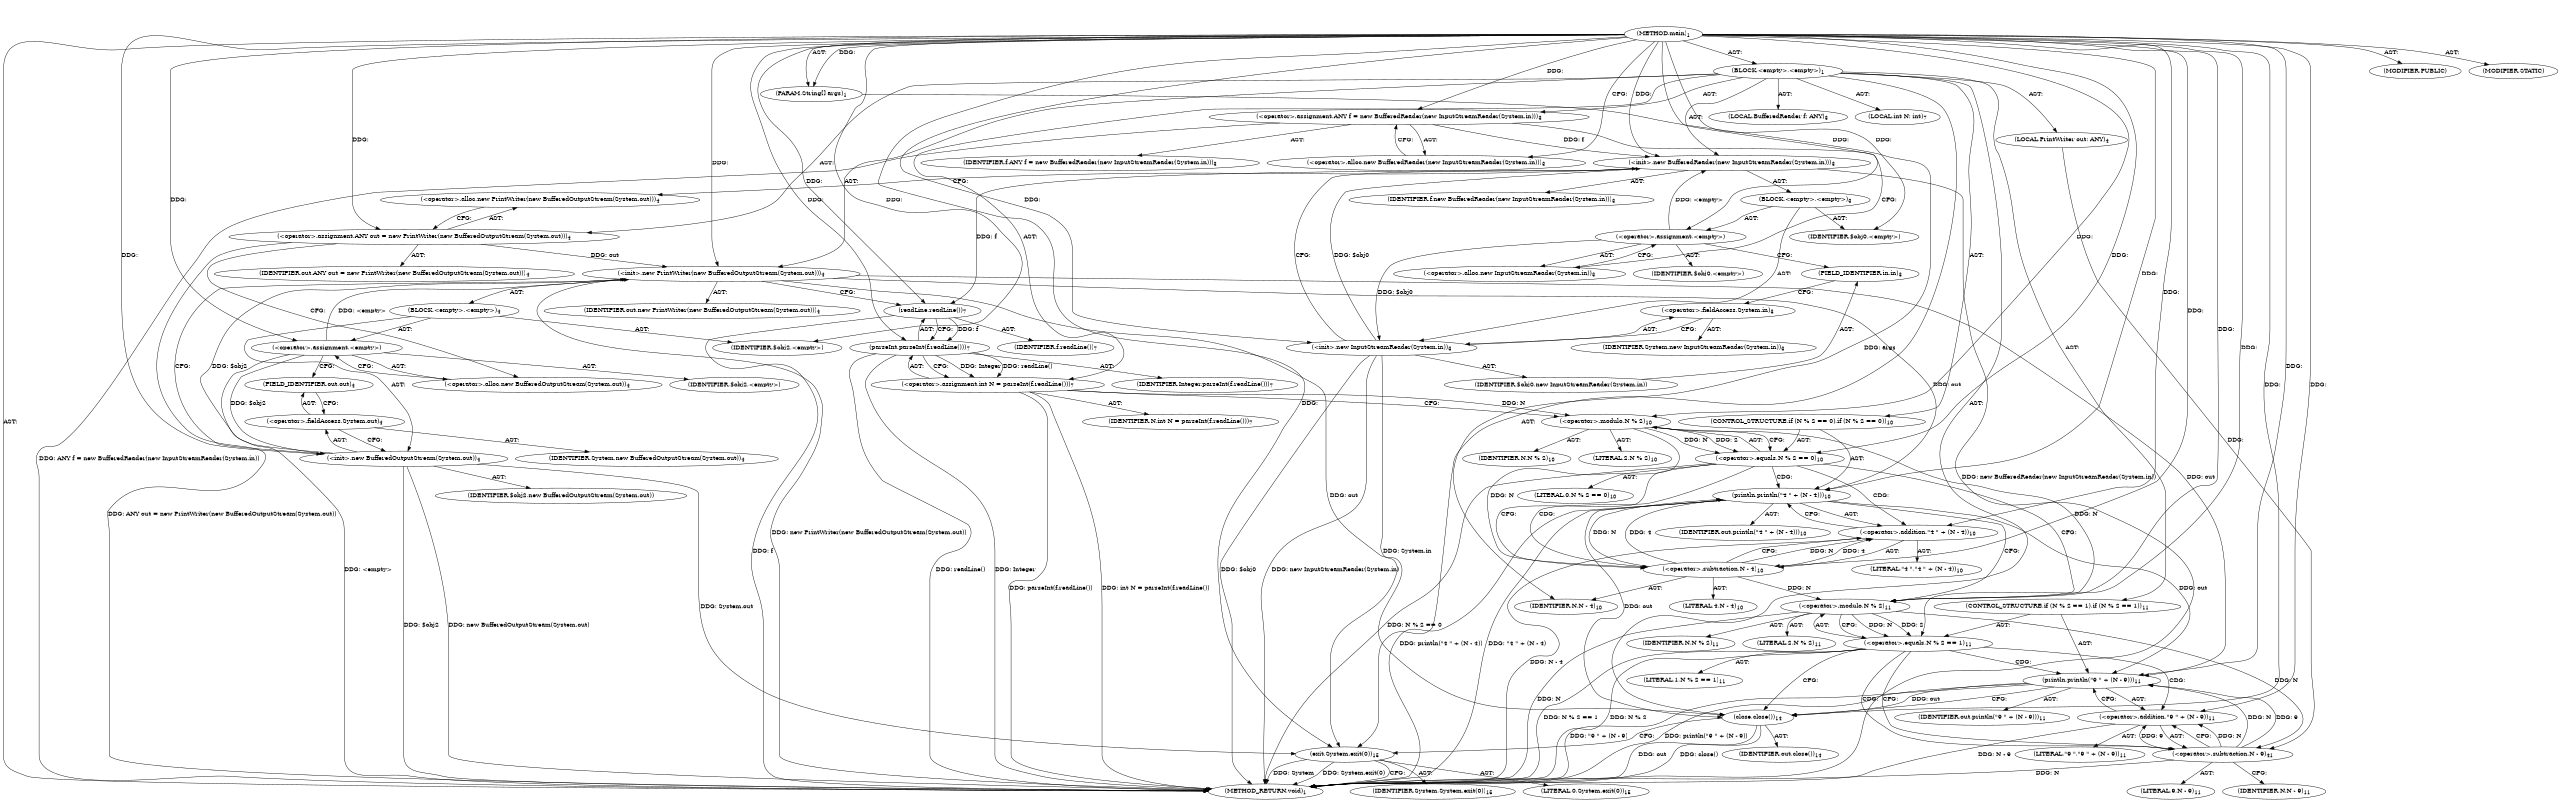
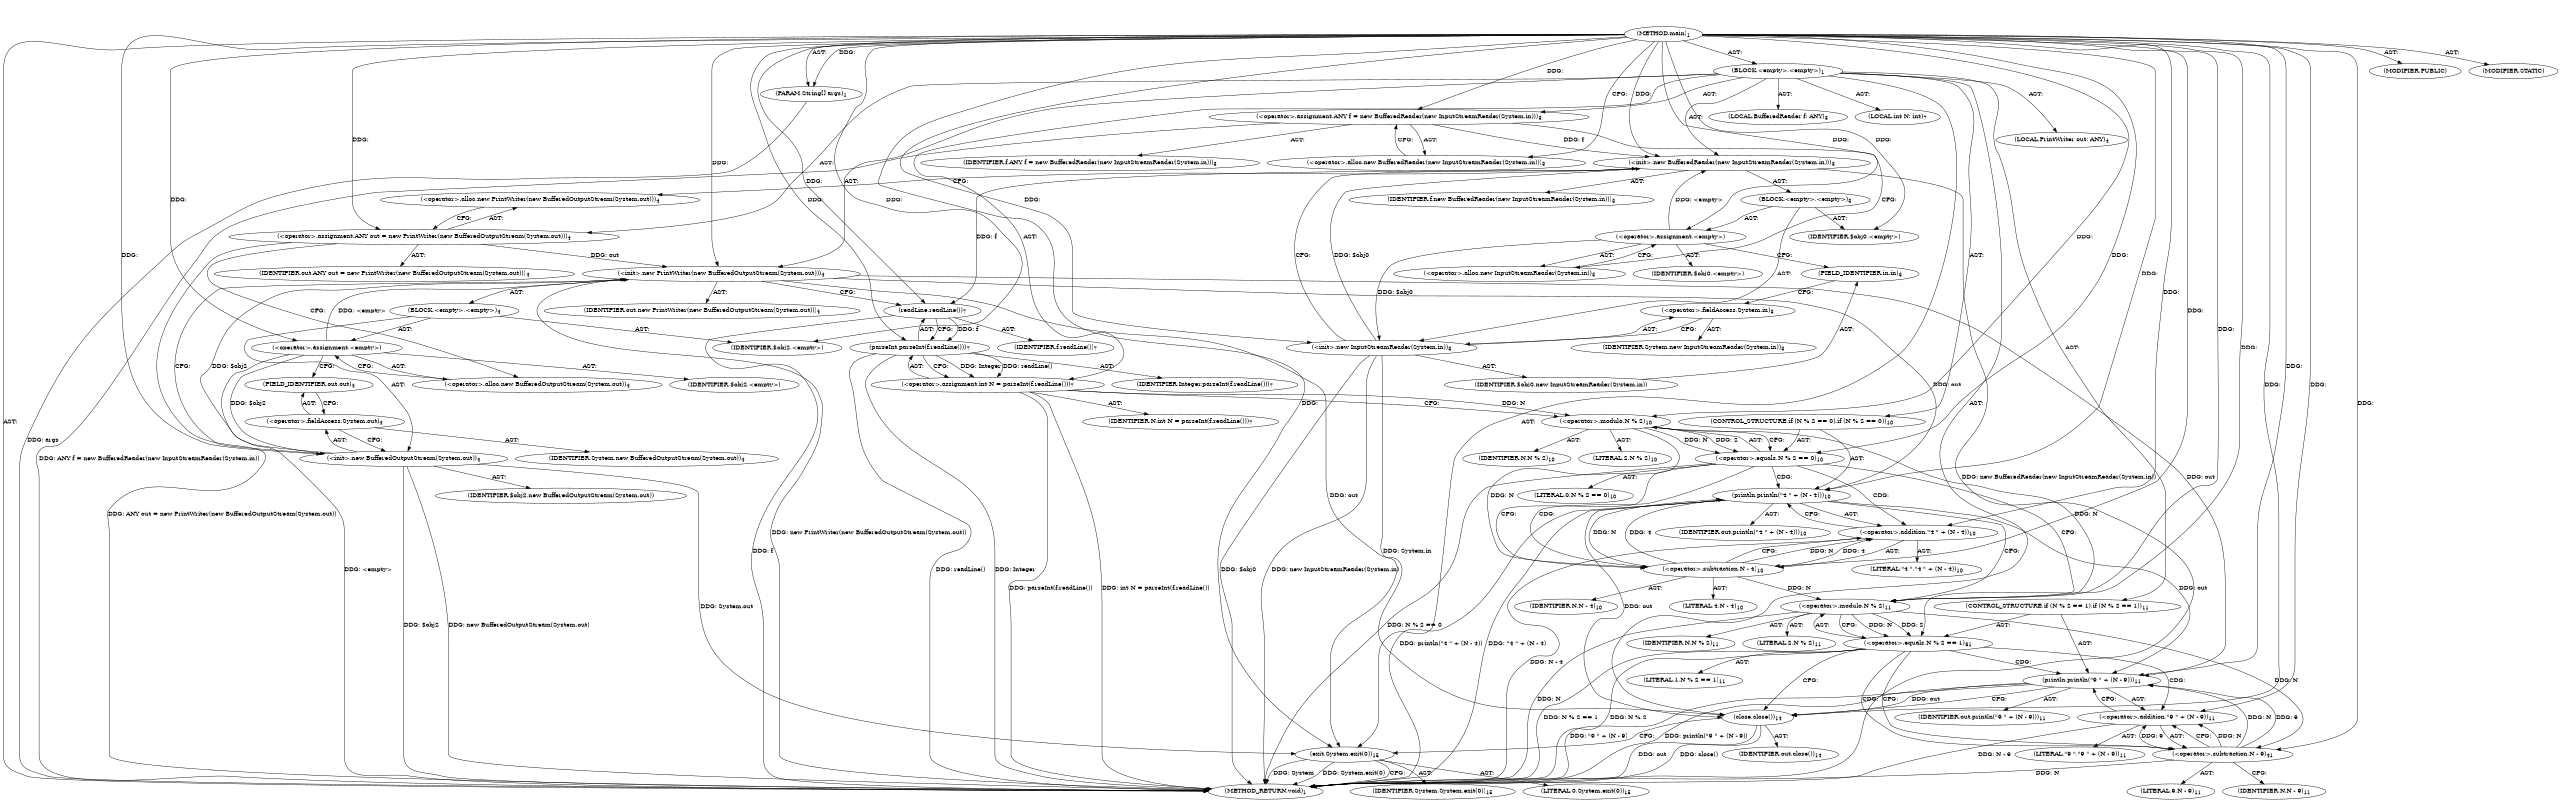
(1898, 159) -> (20, 734)
(2230, 447) -> (2357, 105)
(1969, 643) -> (1969, 643)
